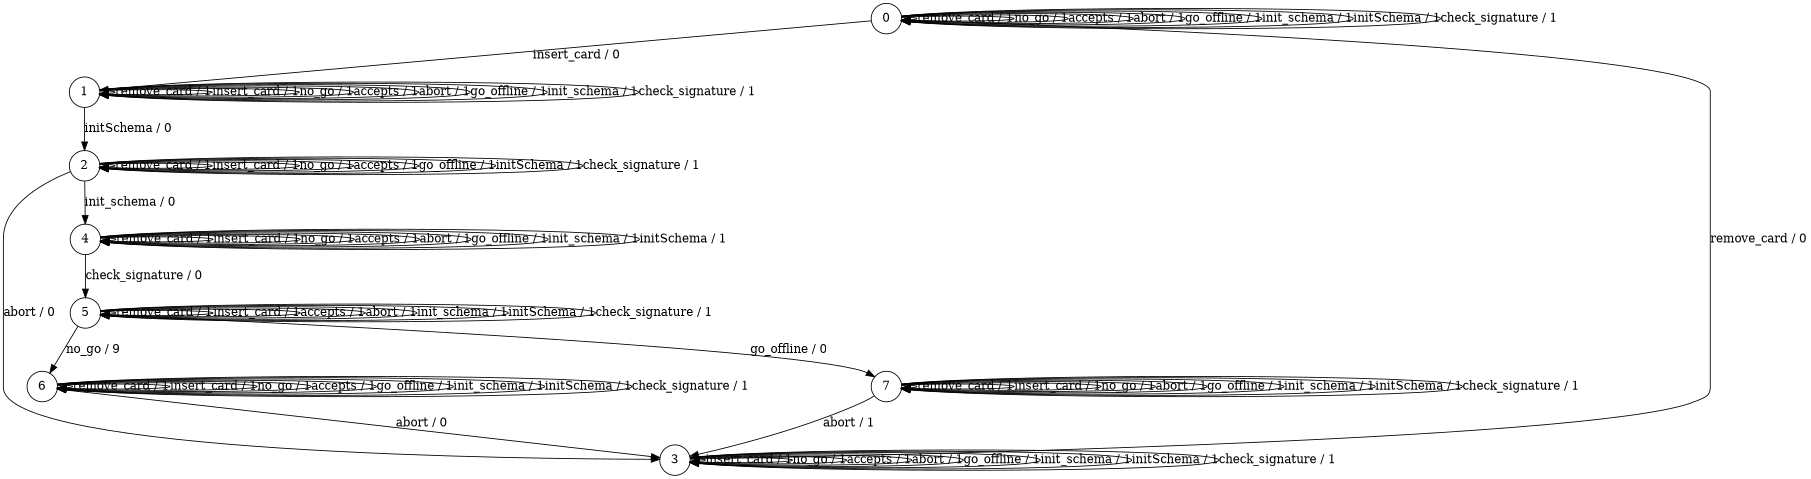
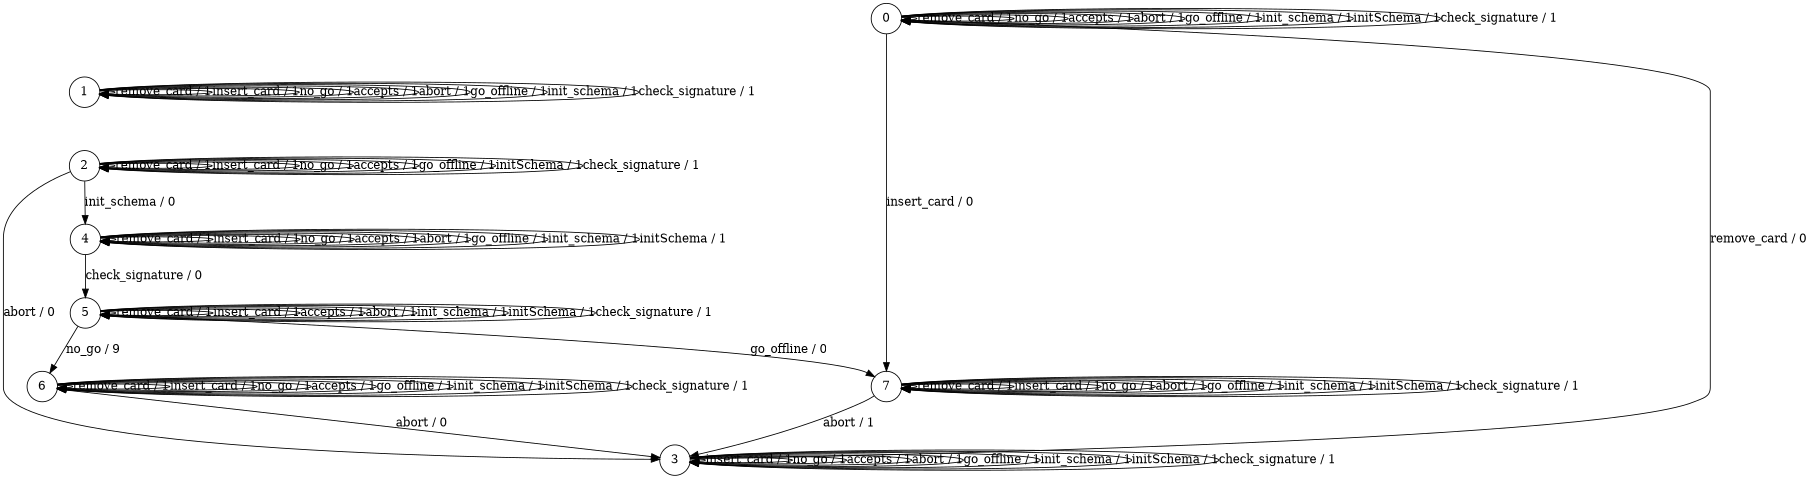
(490, 55) -> (886, 198)
(85, 125) -> none
